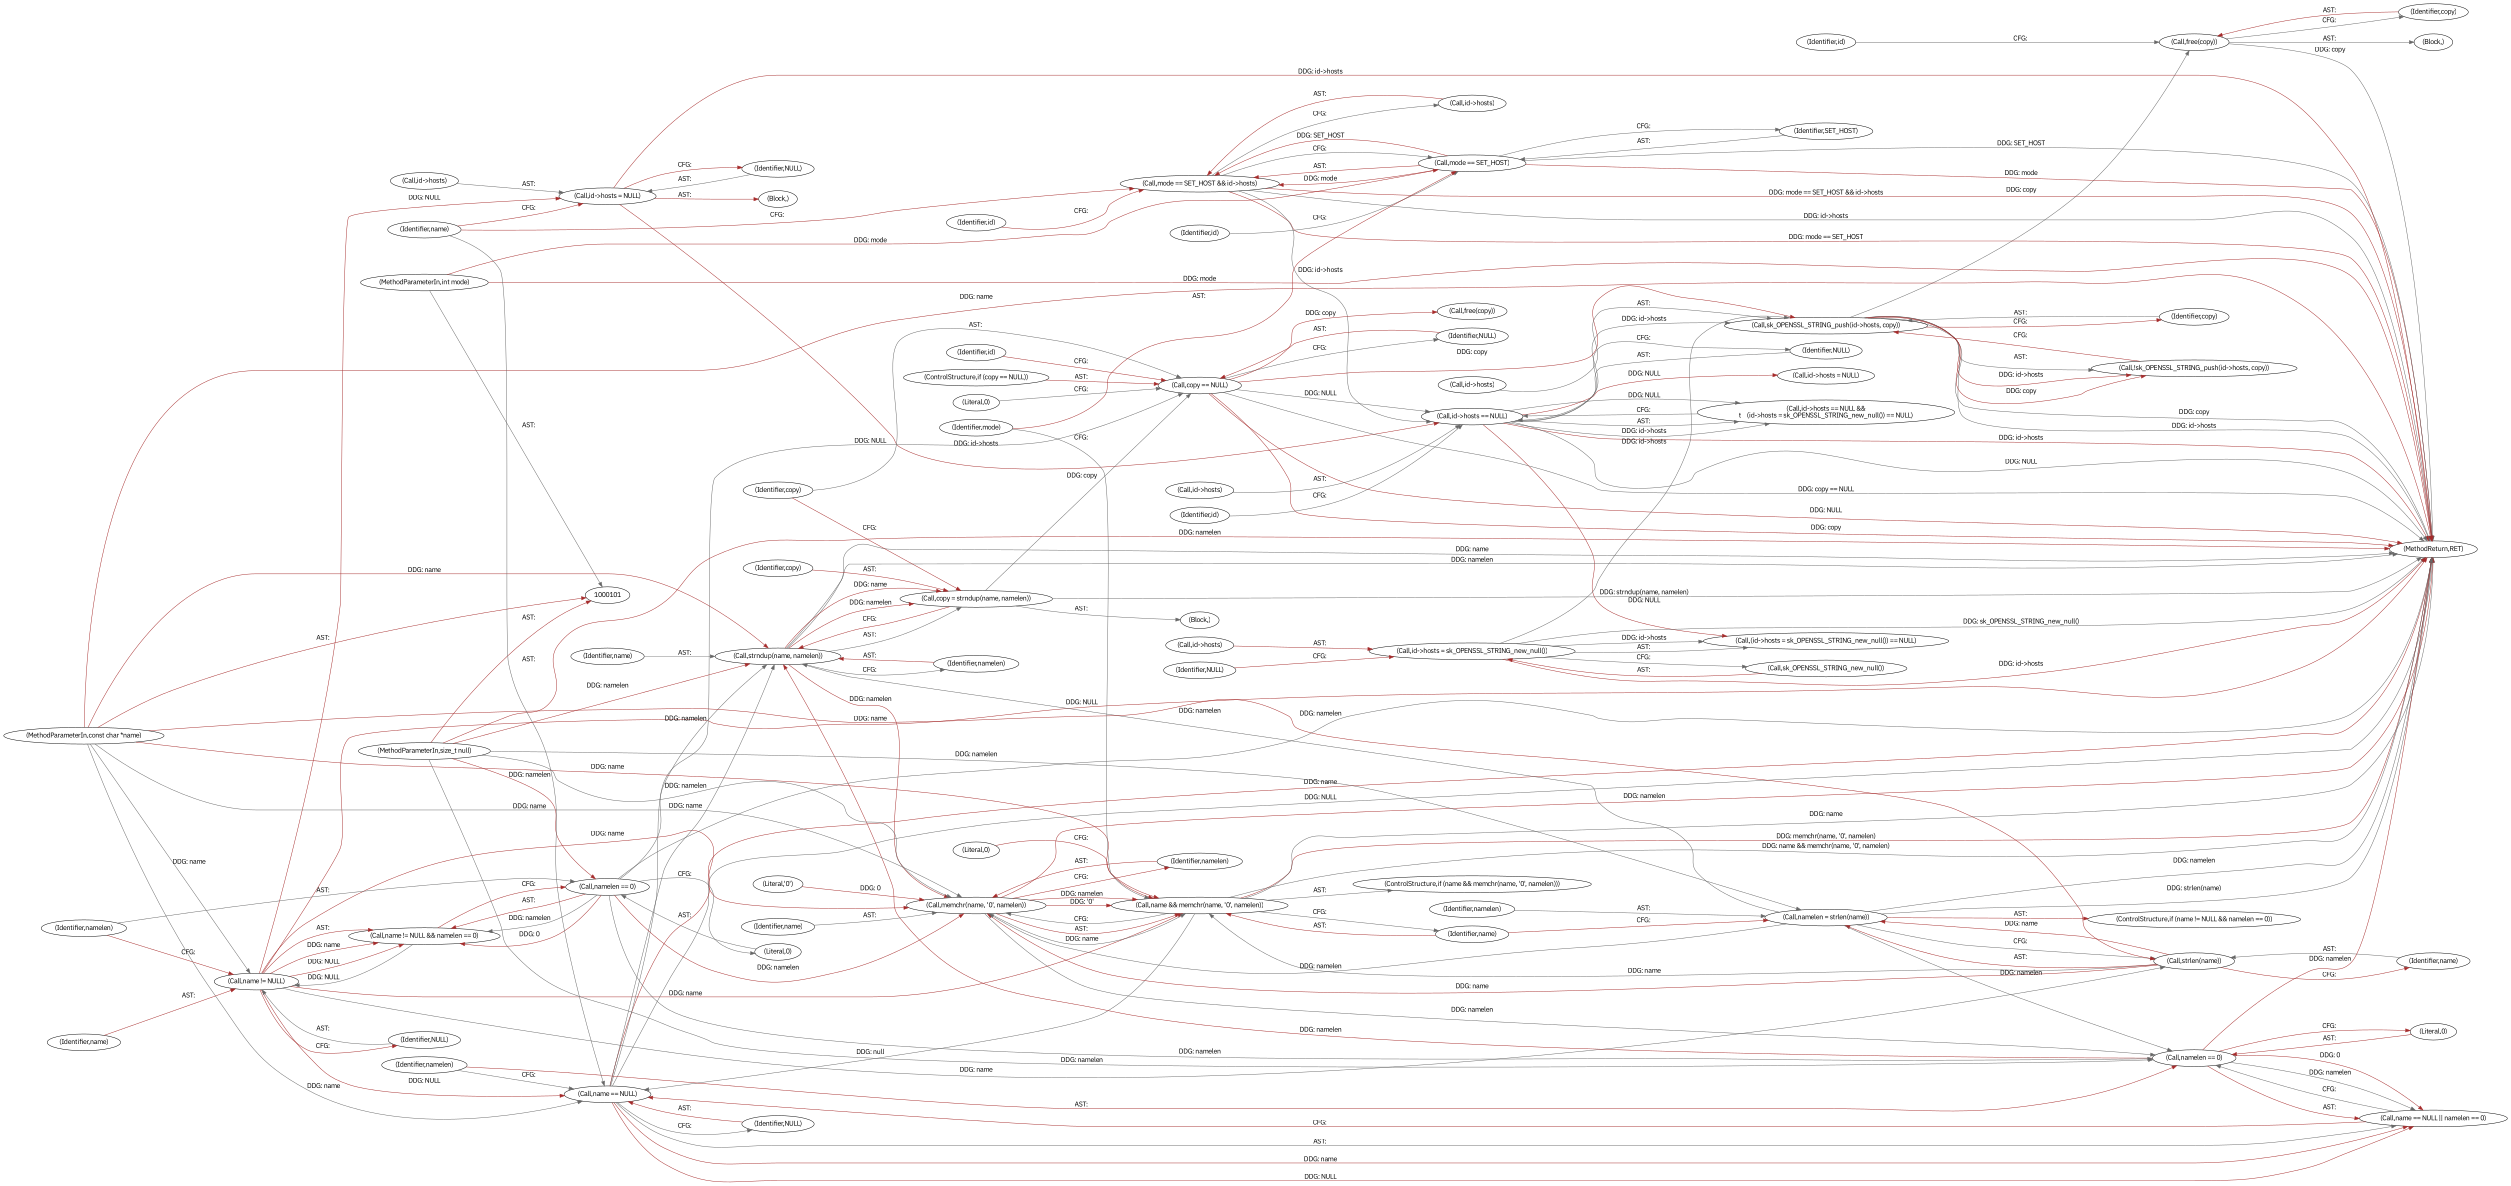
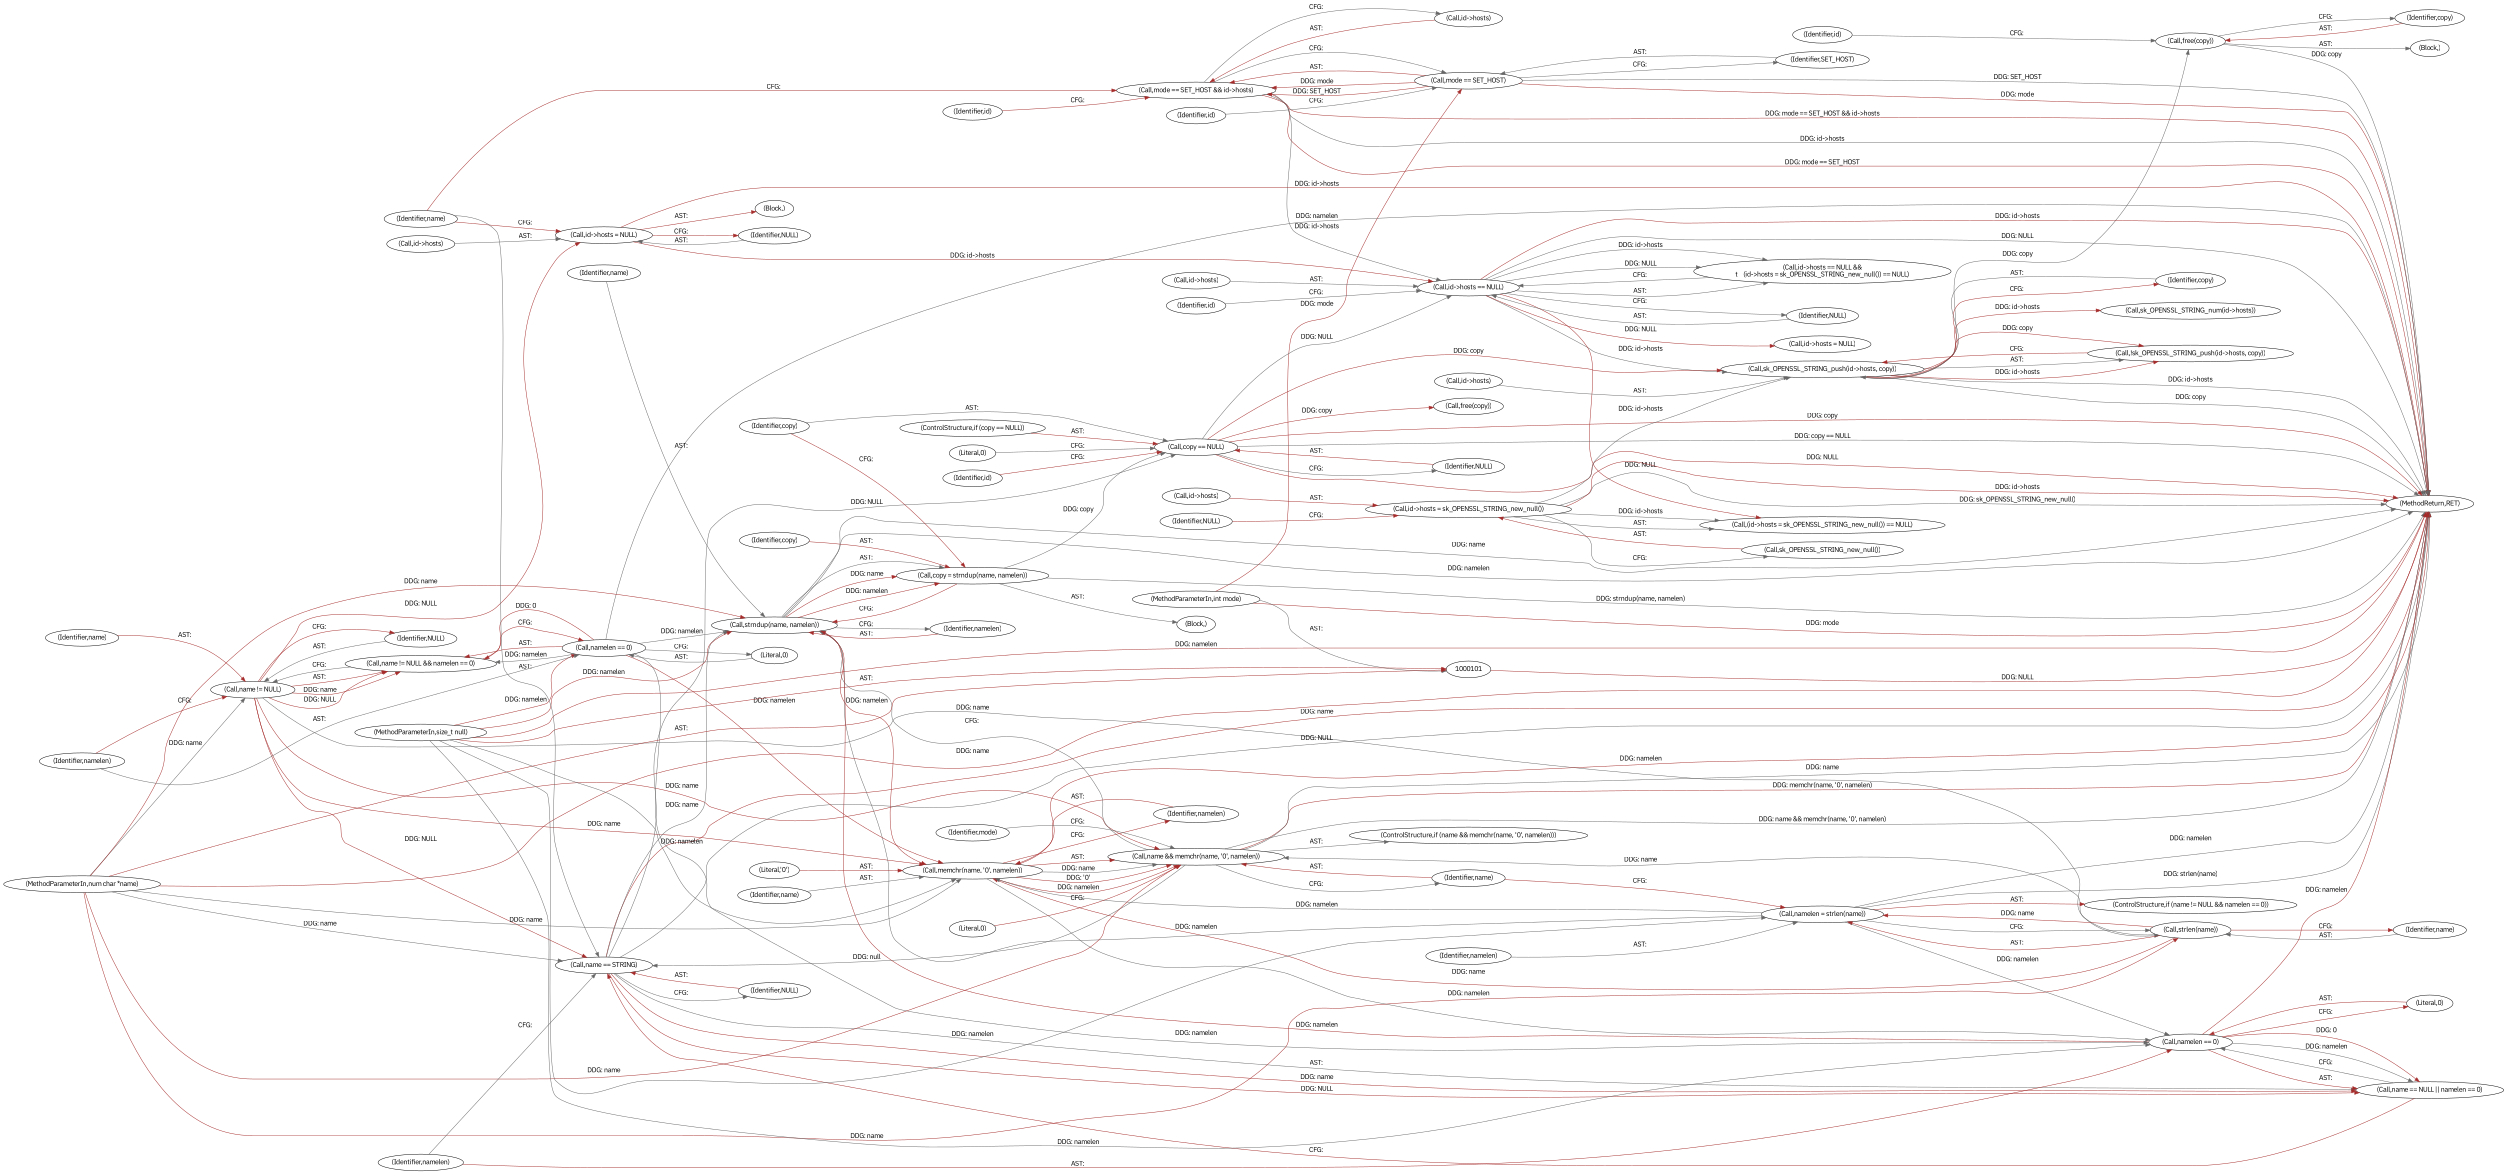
none -> (2191, 311)
(1246, 329) -> none
(1278, 698) -> (2002, 681)
(84, 736) -> (82, 884)
(870, 889) -> (867, 867)
(1090, 924) -> (979, 739)
(324, 978) -> (320, 665)
(608, 1094) -> (604, 965)
